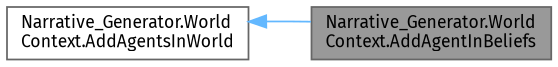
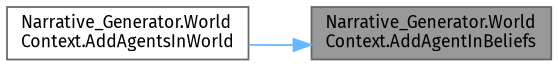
(289, 21) -> (271, 45)
